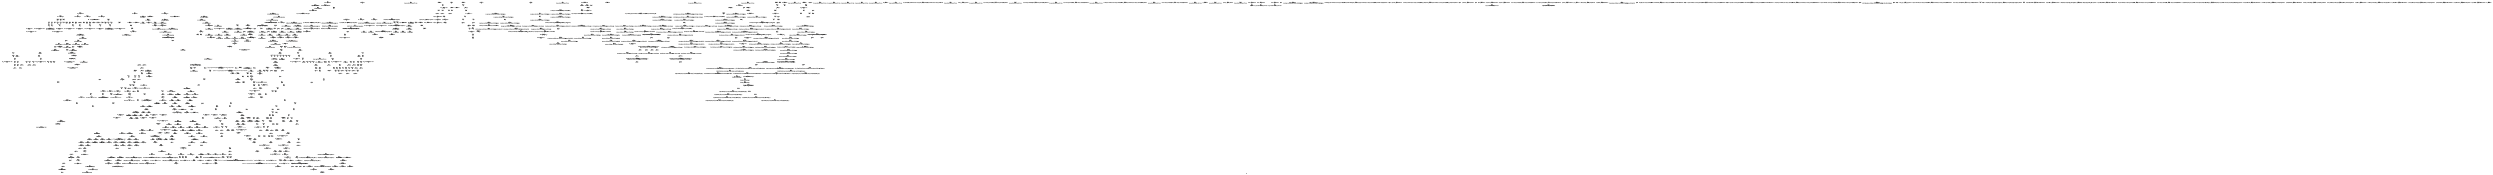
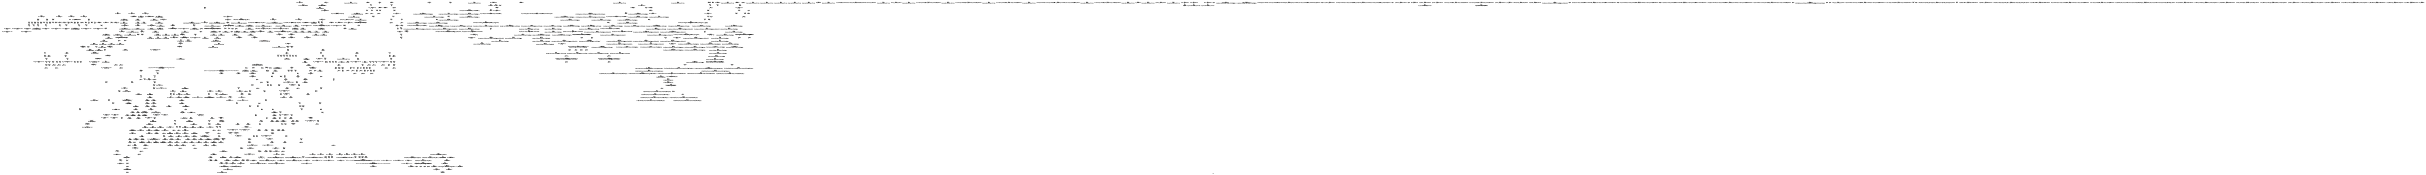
(343, 166) -> none
